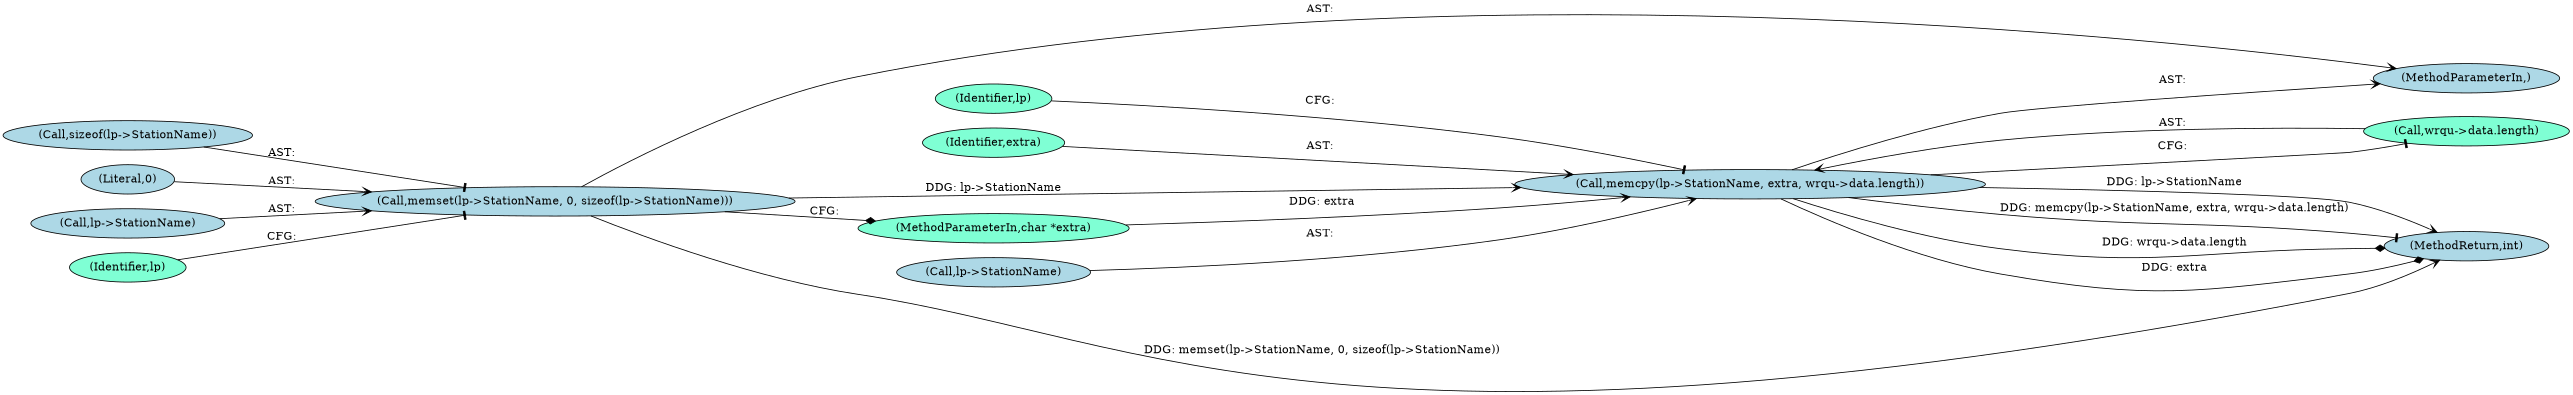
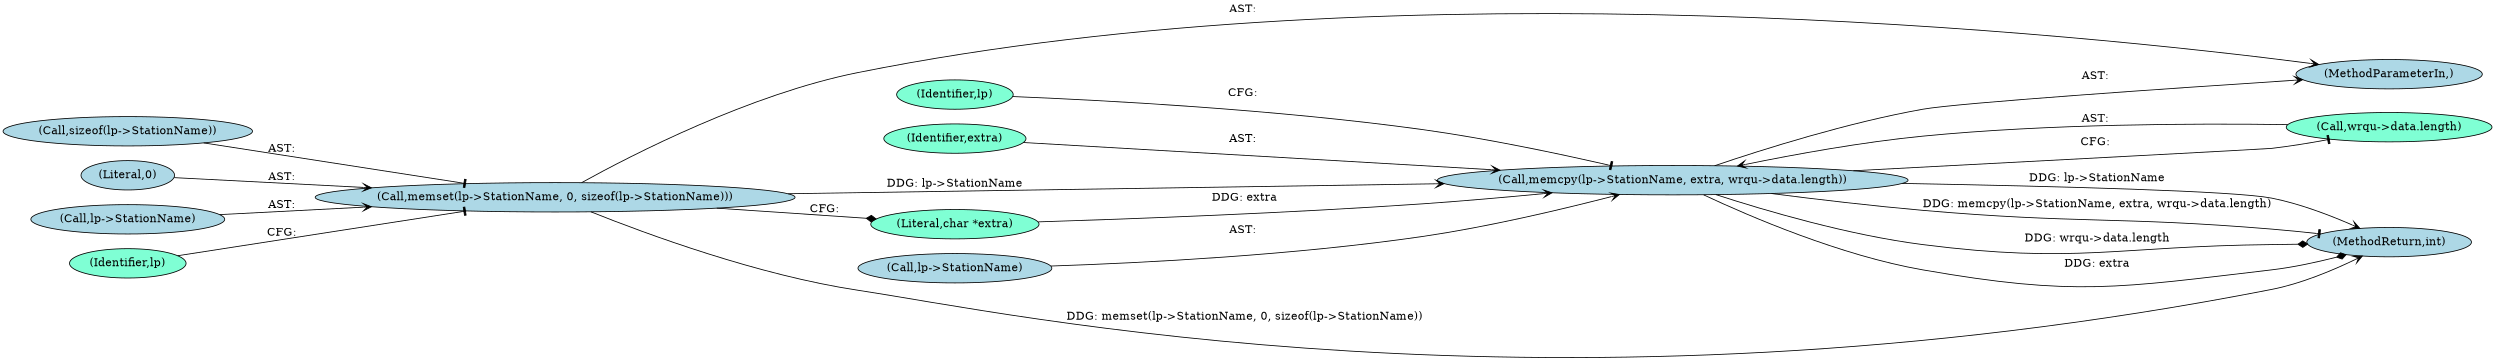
(994, 228) -> (955, 224)
